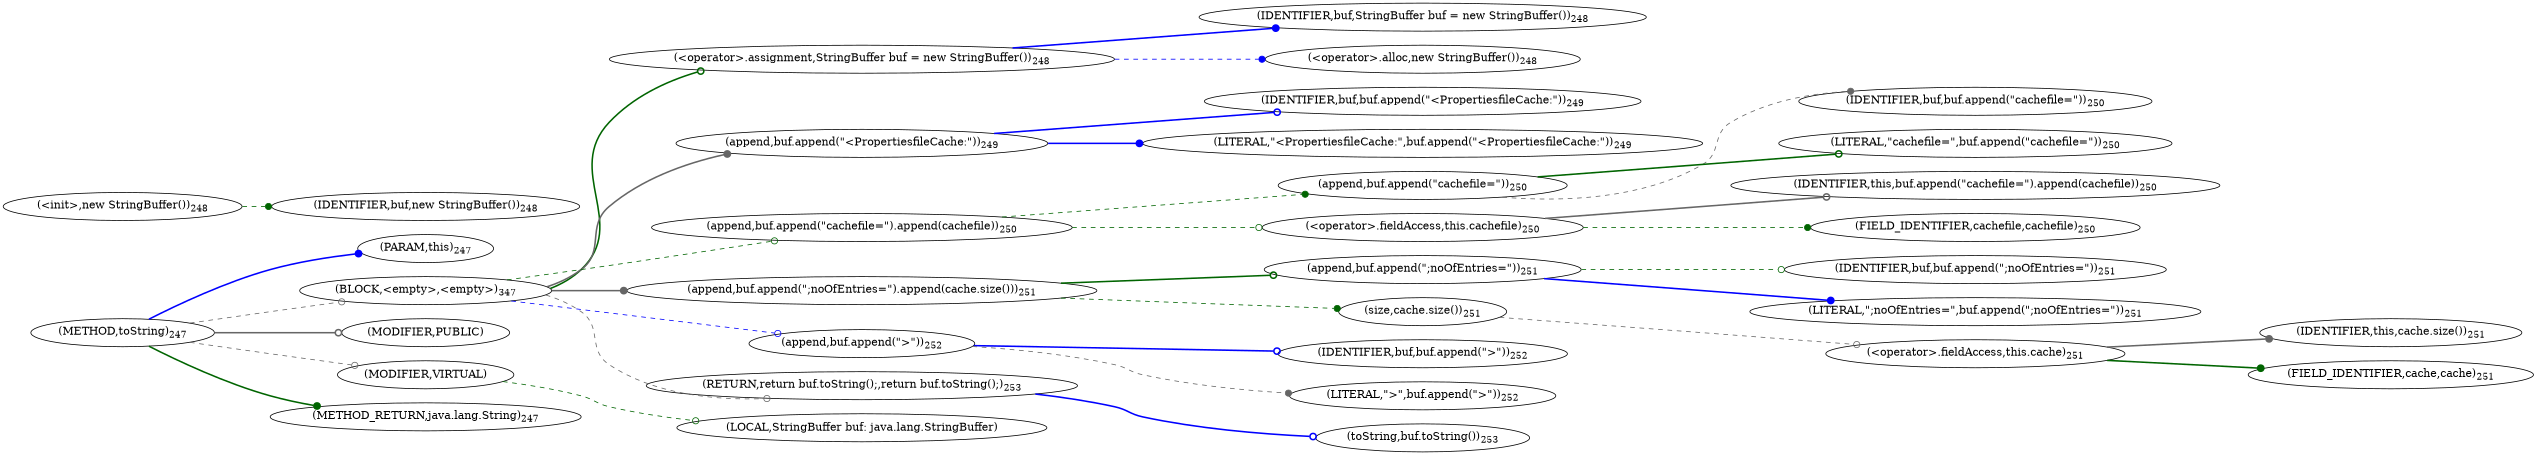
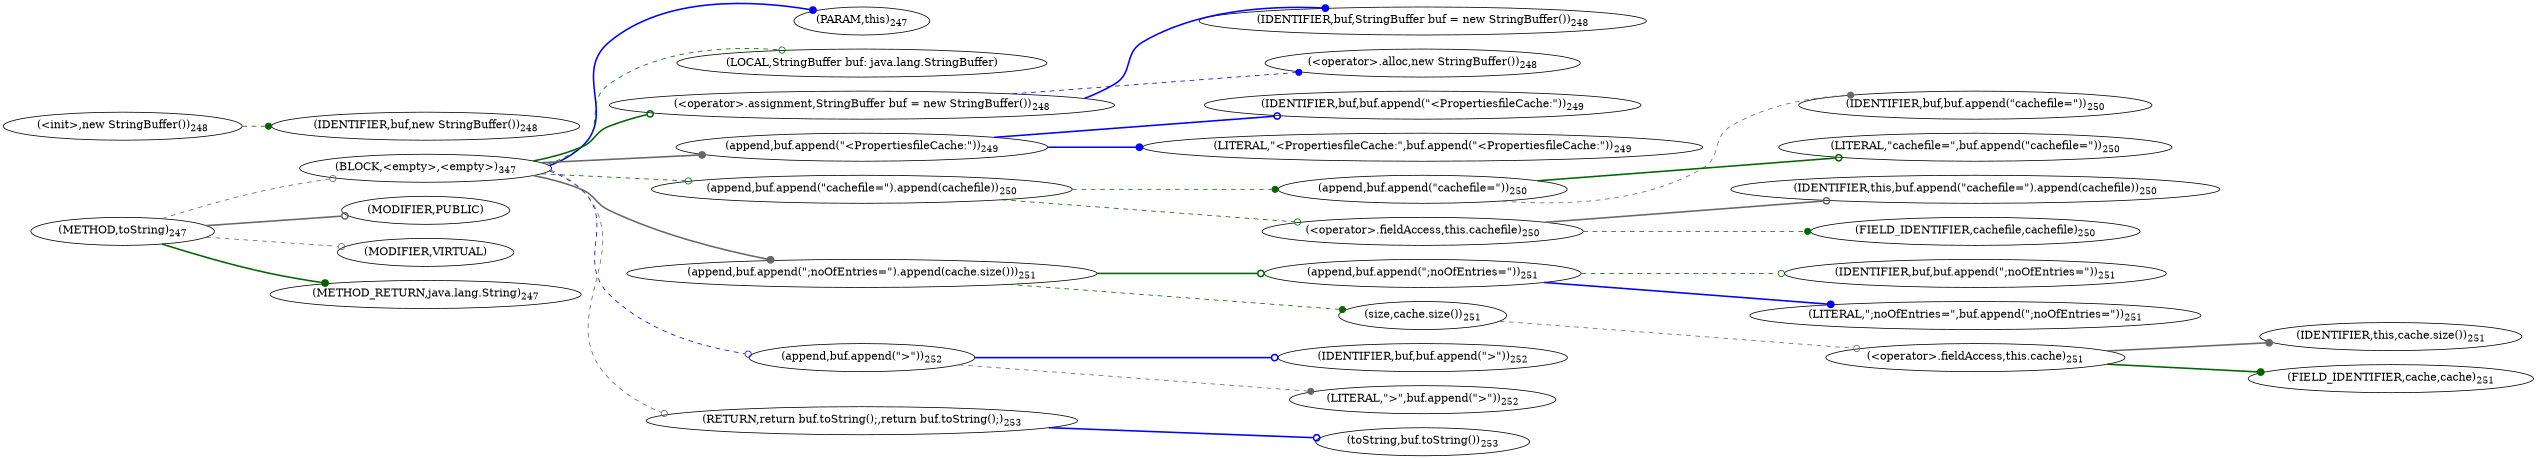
(249, 276) -> (633, 26)
(597, 402) -> (638, 68)
